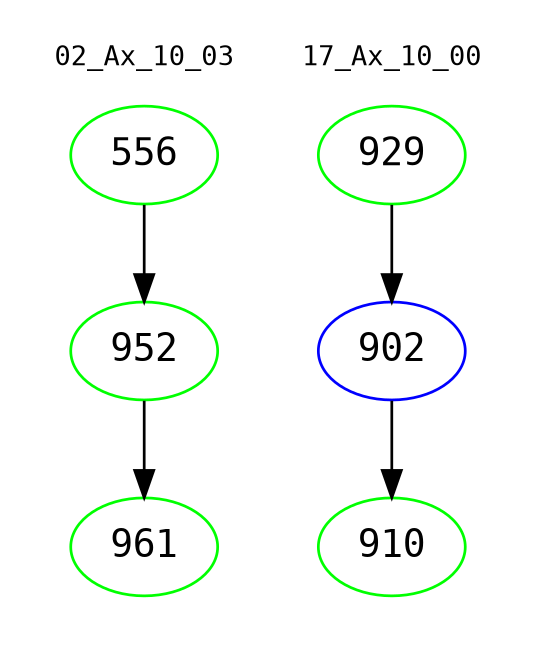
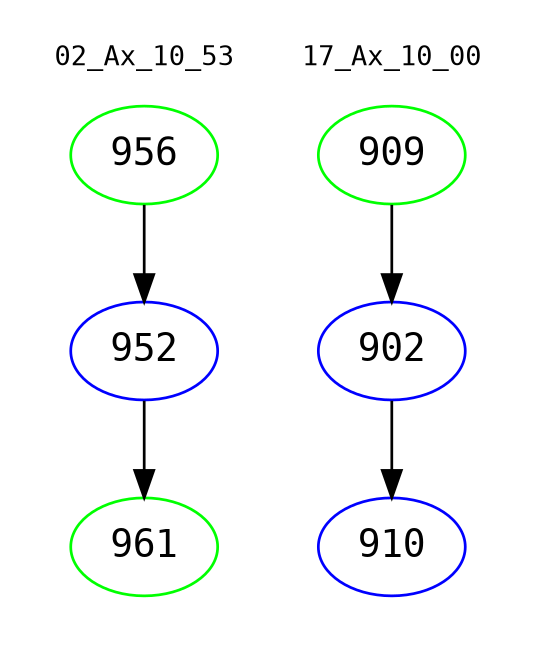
(146, 58) -> (146, 58)
(144, 155) -> (144, 155)
(392, 155) -> (392, 155)
(144, 351) -> (144, 351)
(392, 547) -> (392, 547)
